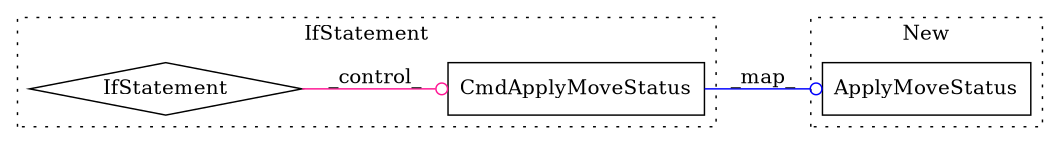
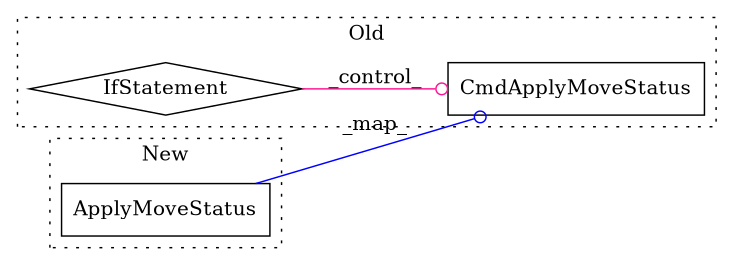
(367, 34) -> (367, 34)
(757, 89) -> (365, 151)
